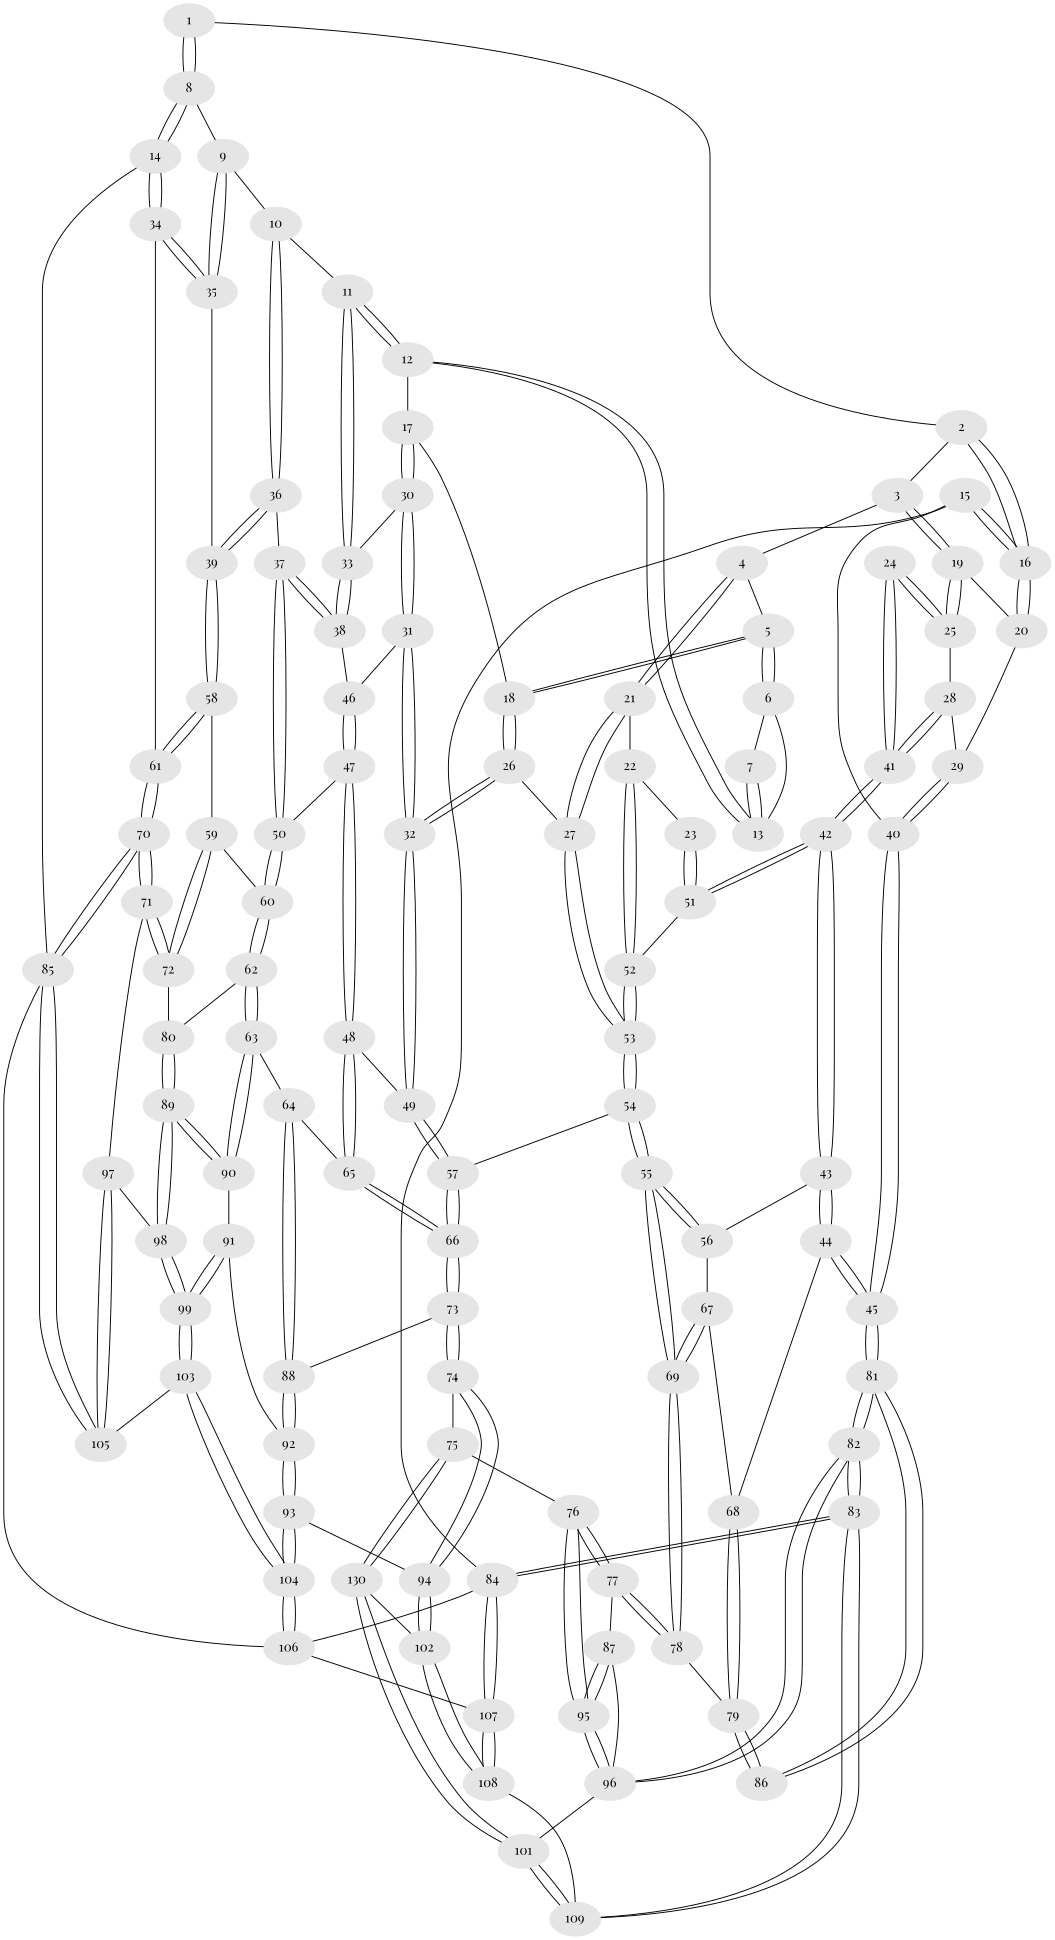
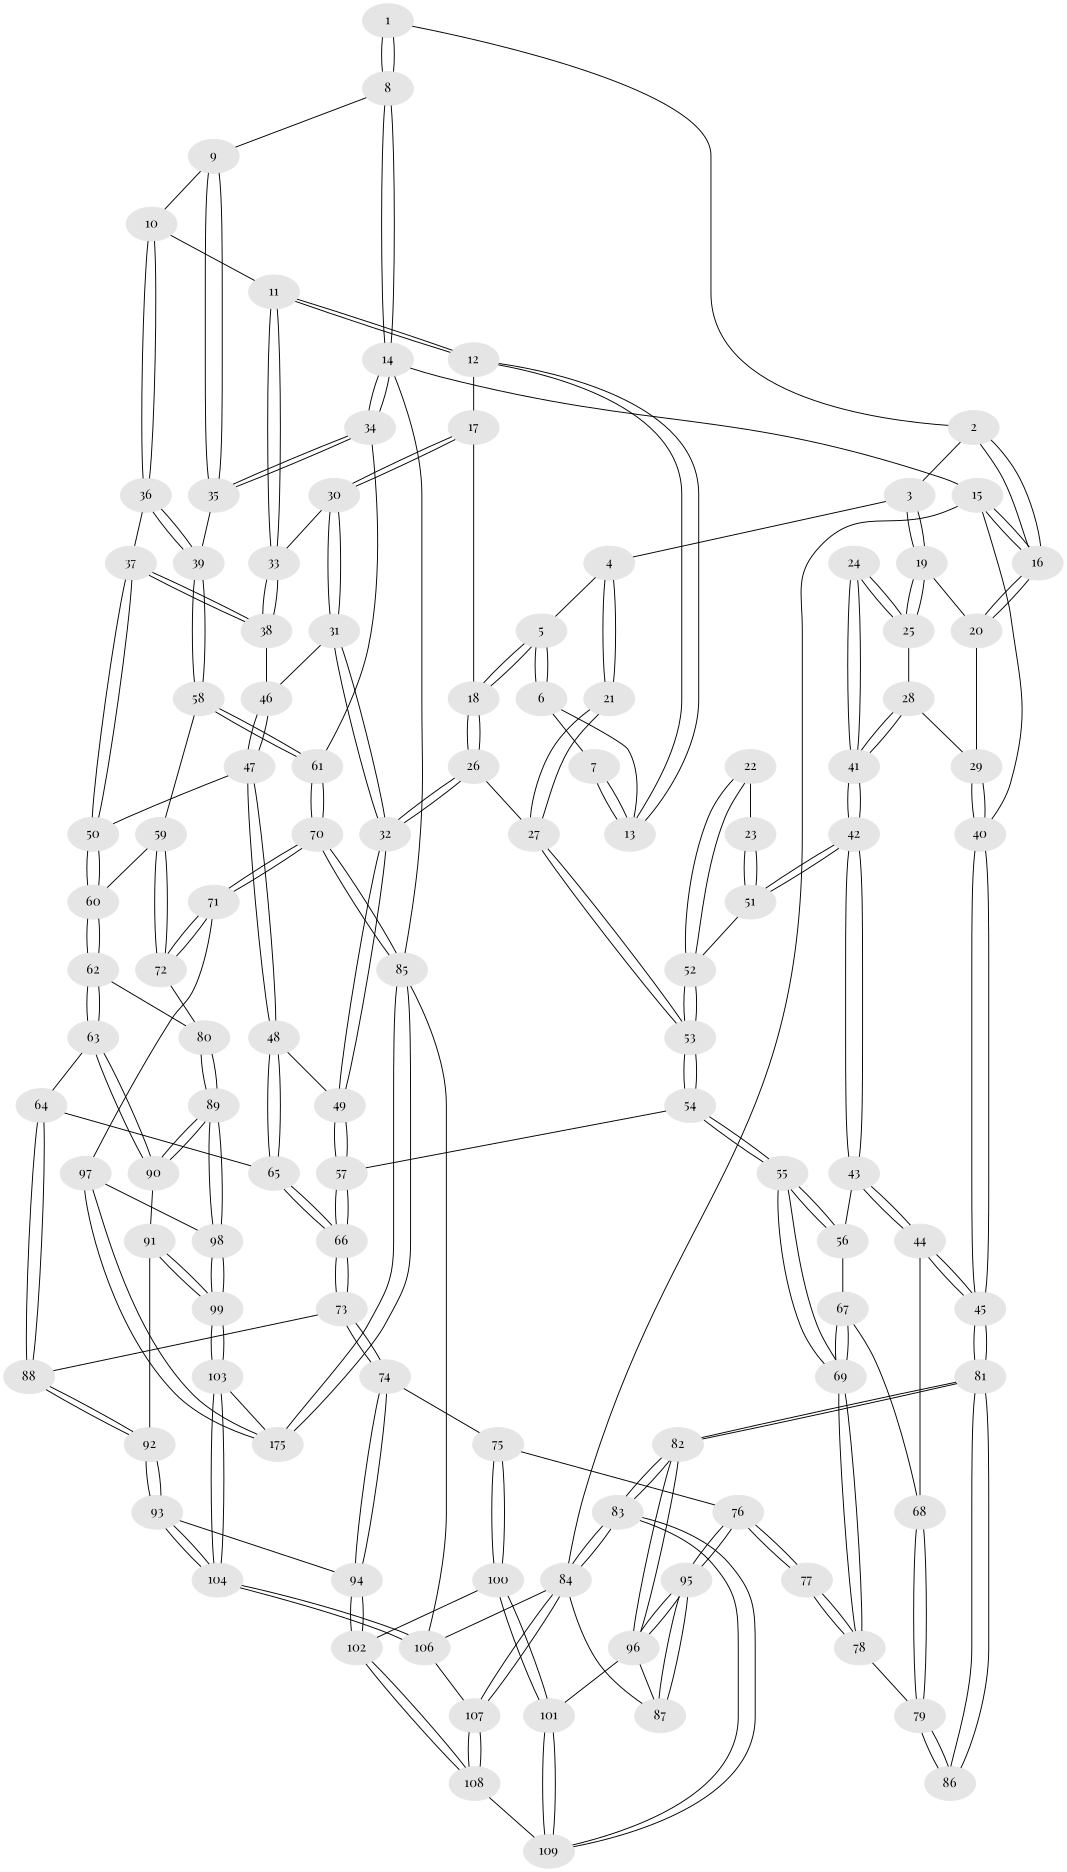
none -> (685, 421)
(630, 733) -> none
(101, 1445) -> (278, 1445)
(357, 1580) -> (498, 1580)
(611, 1614) -> (595, 1658)
